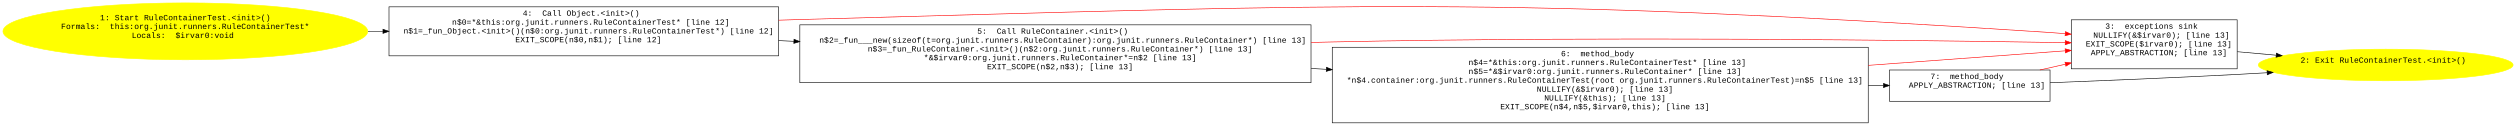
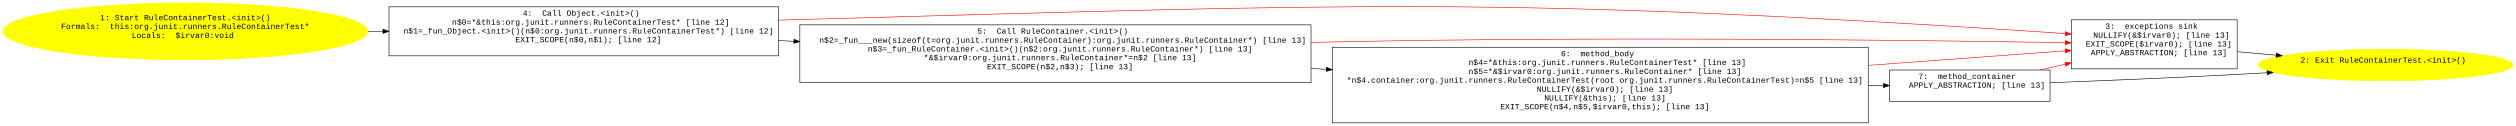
(1970, 86) -> (1970, 86)
